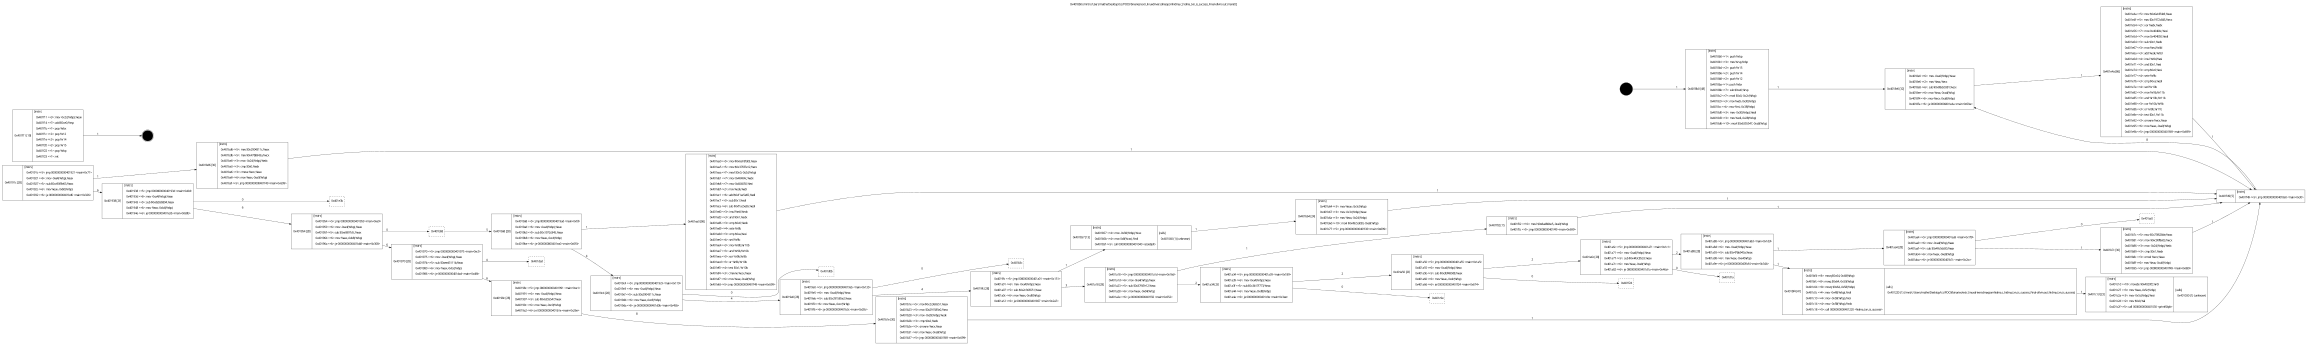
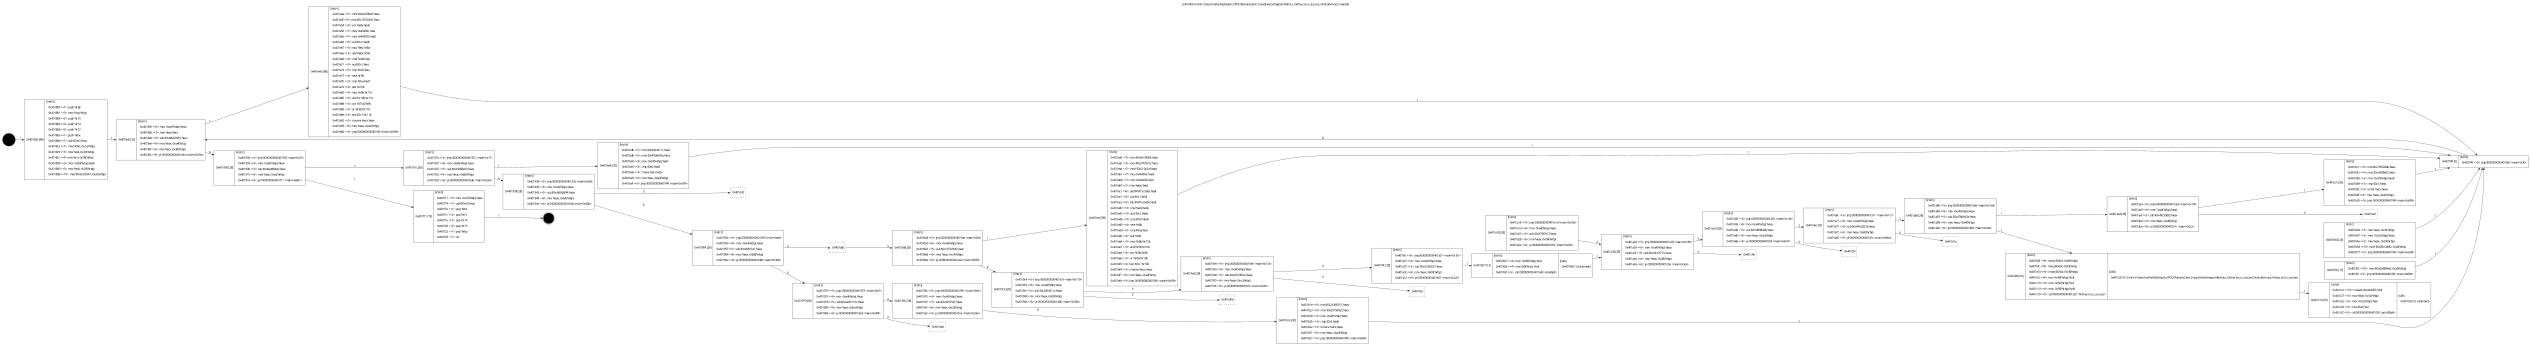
none -> (260, 168)
(1243, 227) -> (1596, 258)
(1330, 245) -> none
(1072, 287) -> none
